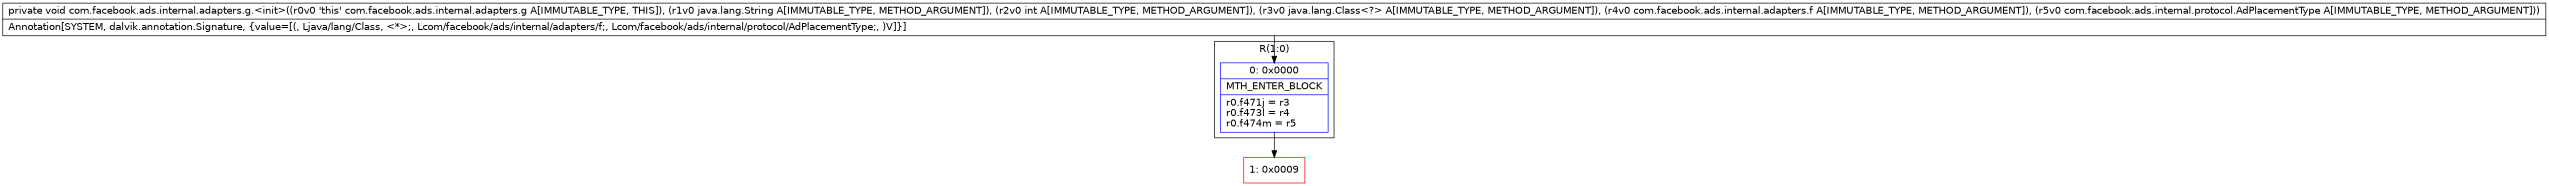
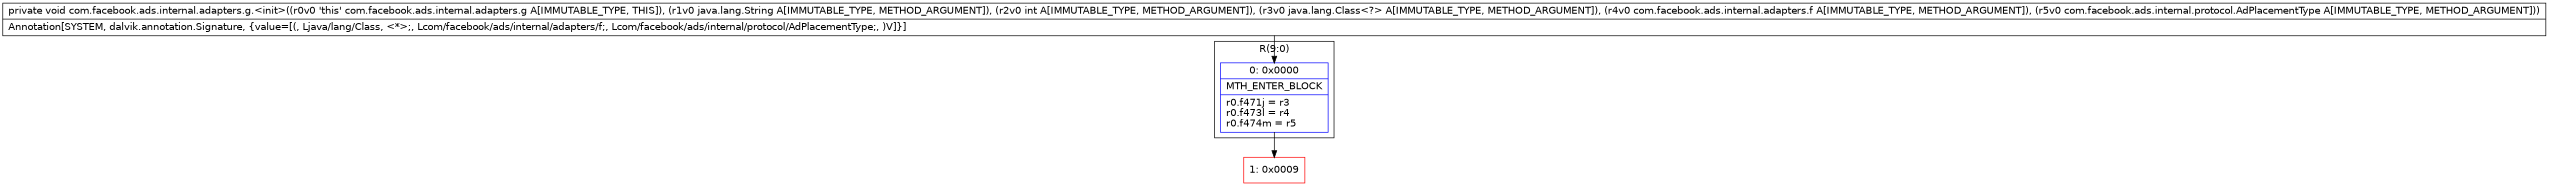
(1274, 49) -> (1274, 49)
